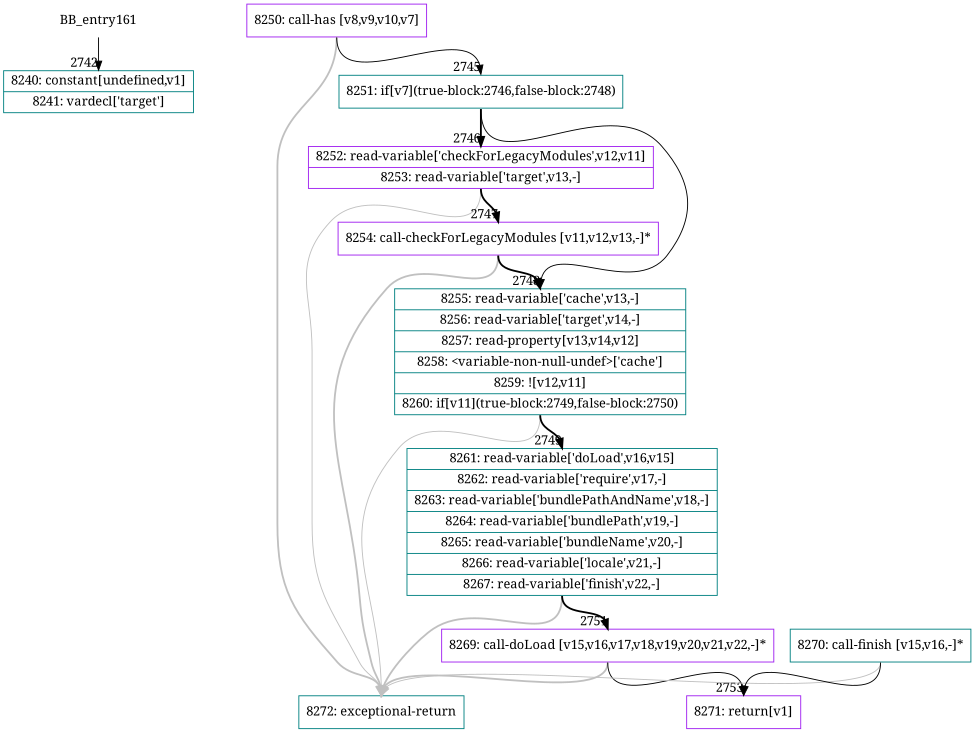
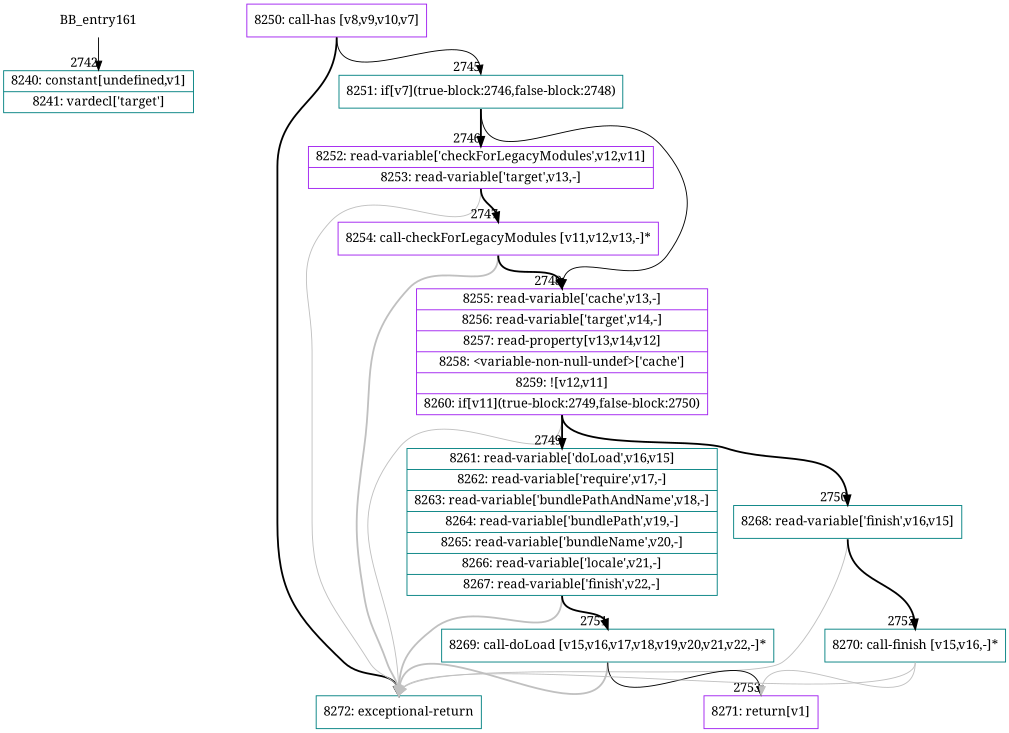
(540, 352) -> (562, 352)
(277, 375) -> (277, 382)
none -> (848, 522)
(608, 646) -> (608, 646)
(805, 677) -> (834, 678)
